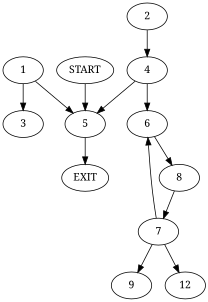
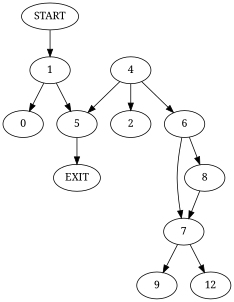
(147, 40) -> (131, 93)
(85, 93) -> (50, 40)
(23, 124) -> (23, 124)
(151, 182) -> (177, 174)
